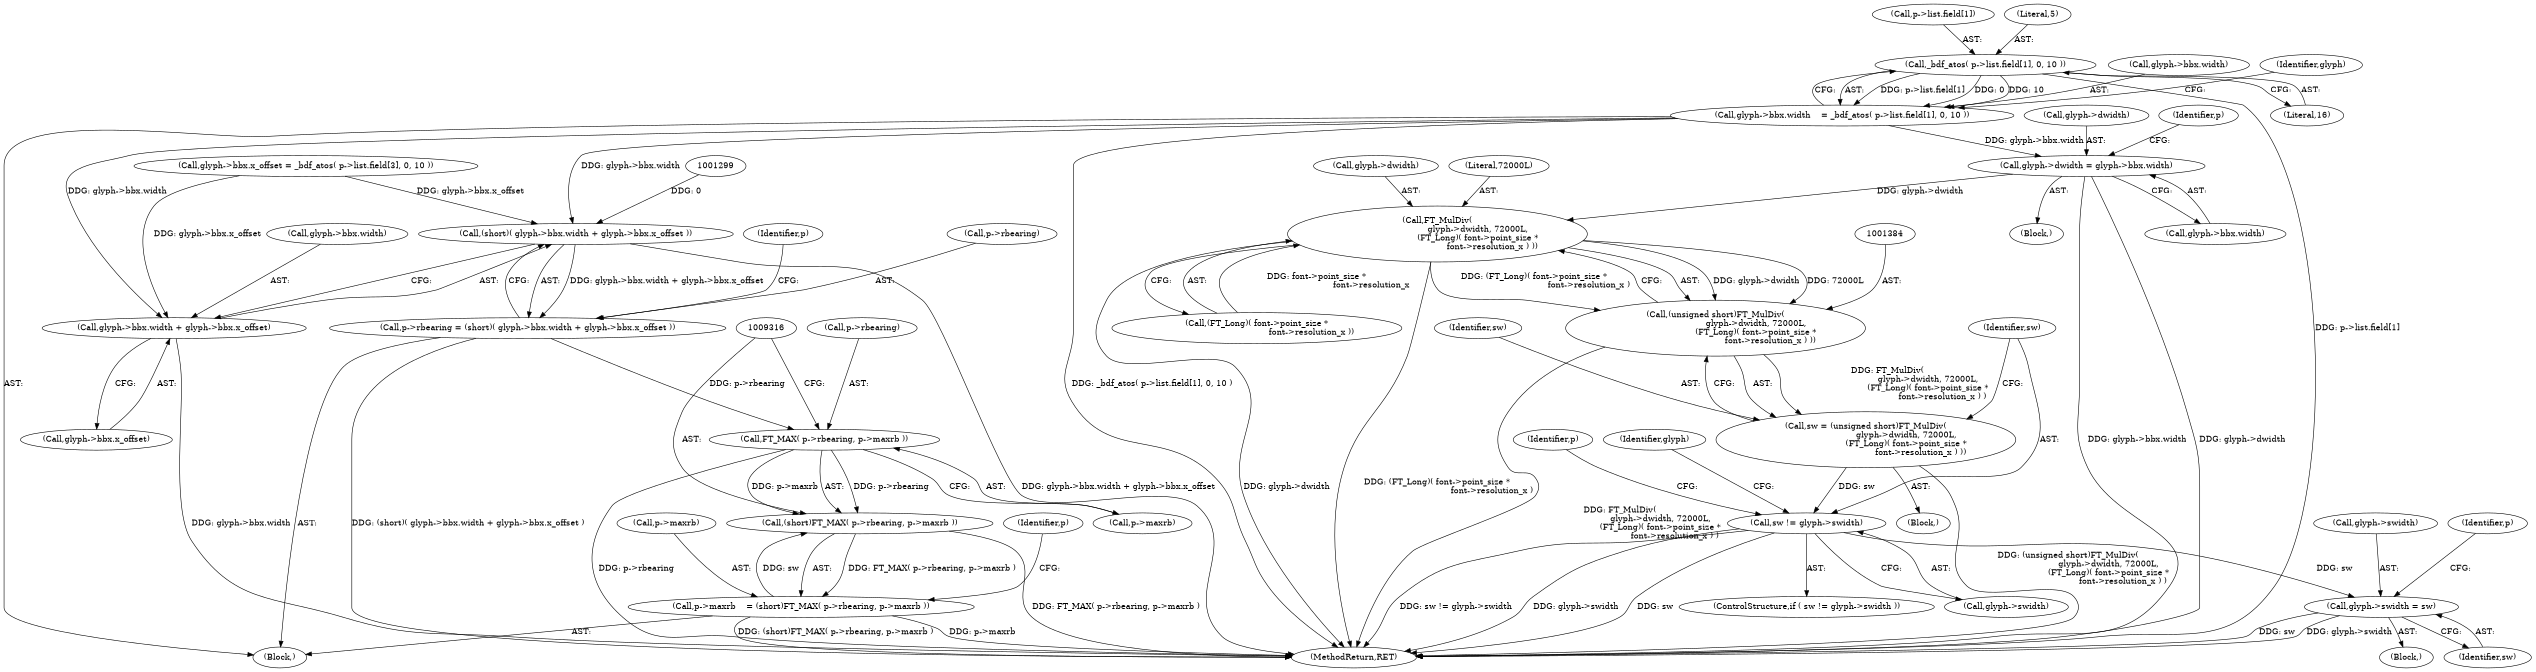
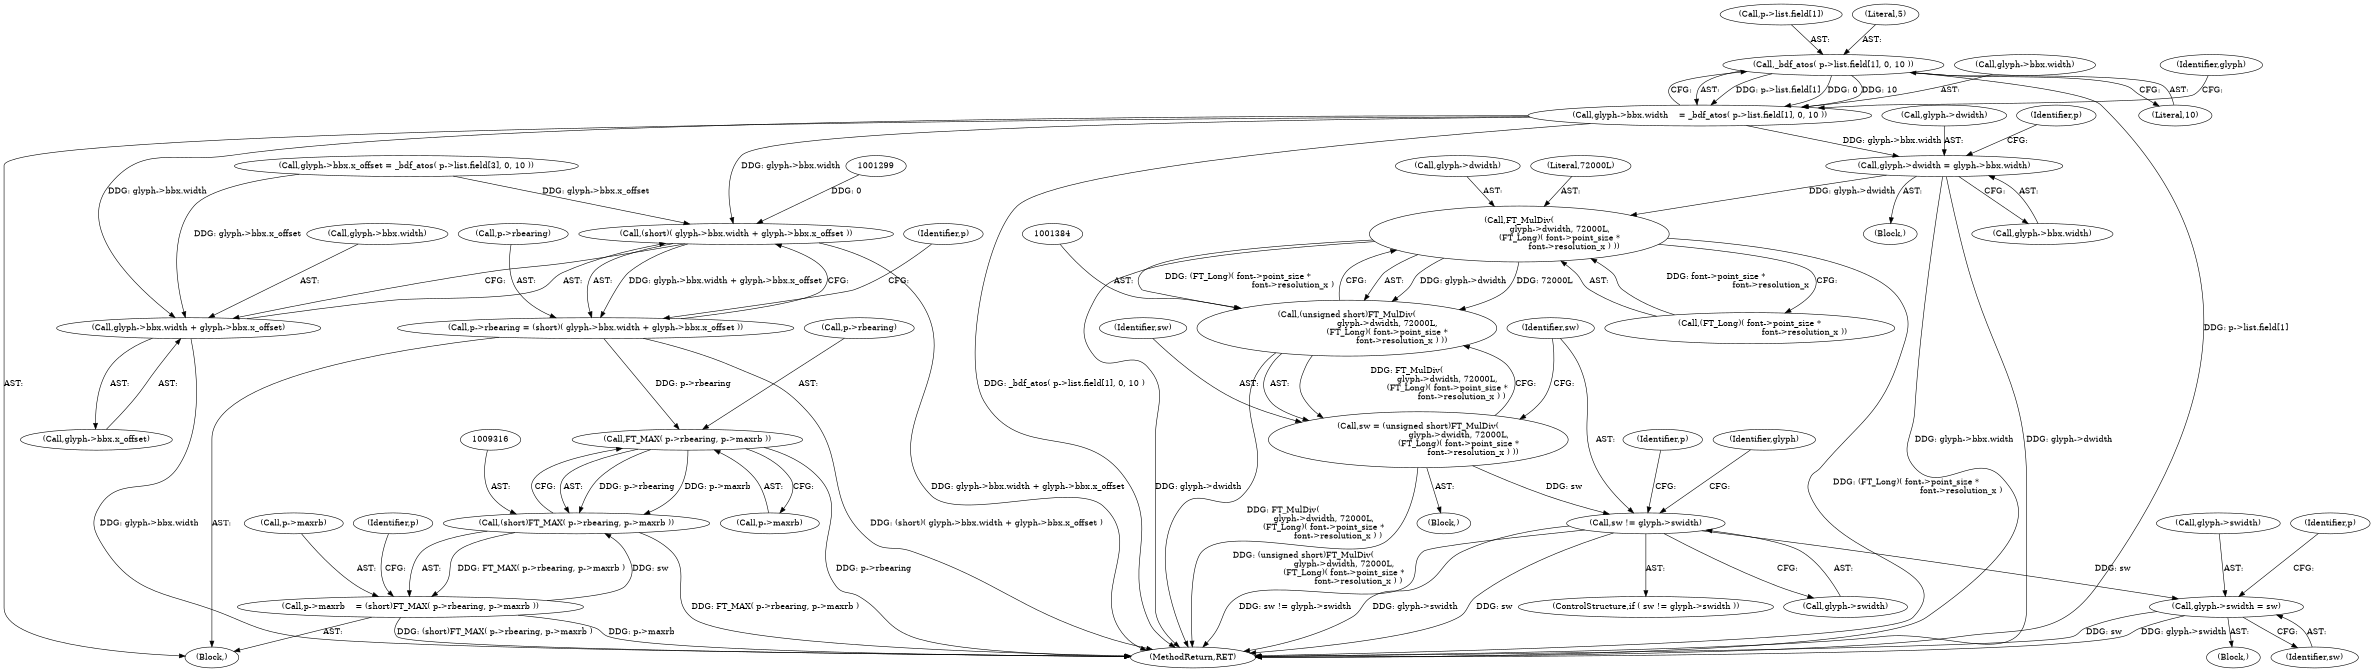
(2307, 116) -> (2175, 116)
(794, 381) -> (553, 466)
(127, 384) -> (121, 384)
